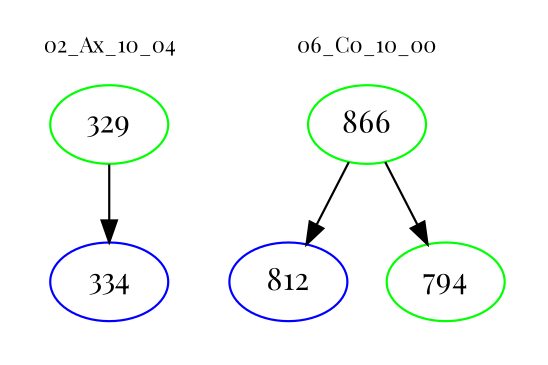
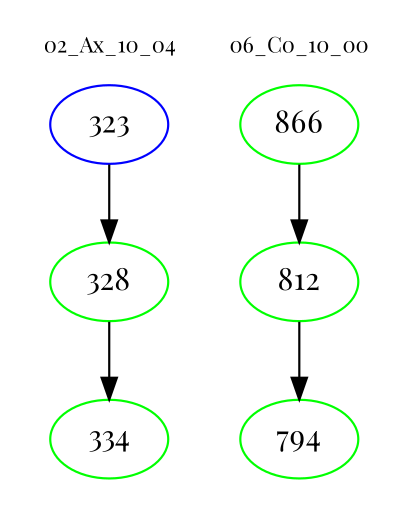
none -> (109, 125)
(109, 125) -> (109, 282)
(401, 193) -> (299, 350)
(109, 282) -> (109, 439)
(288, 282) -> (299, 282)
